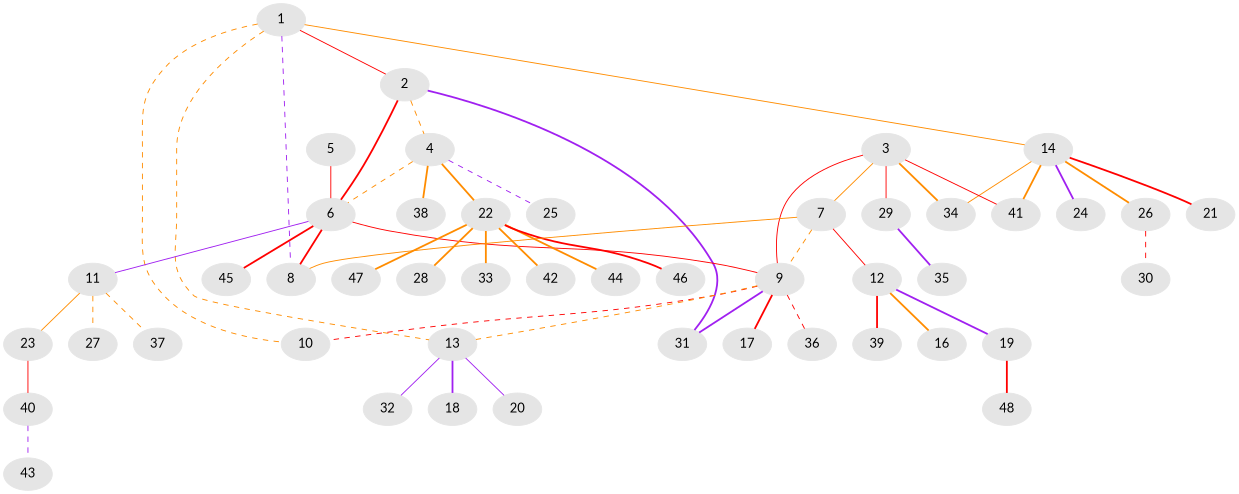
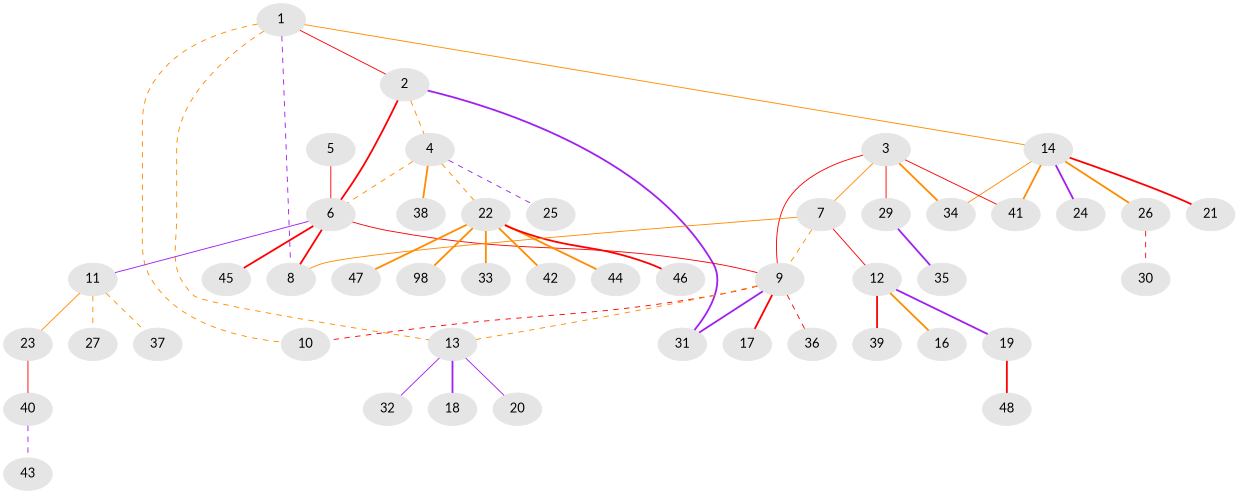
(458, 182) -> (458, 182)
(421, 279) -> (421, 279)
